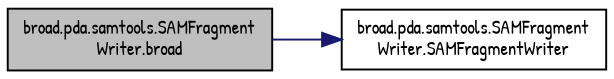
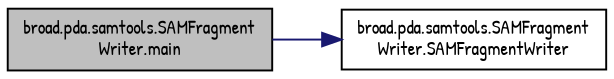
(140, 40) -> (140, 40)
